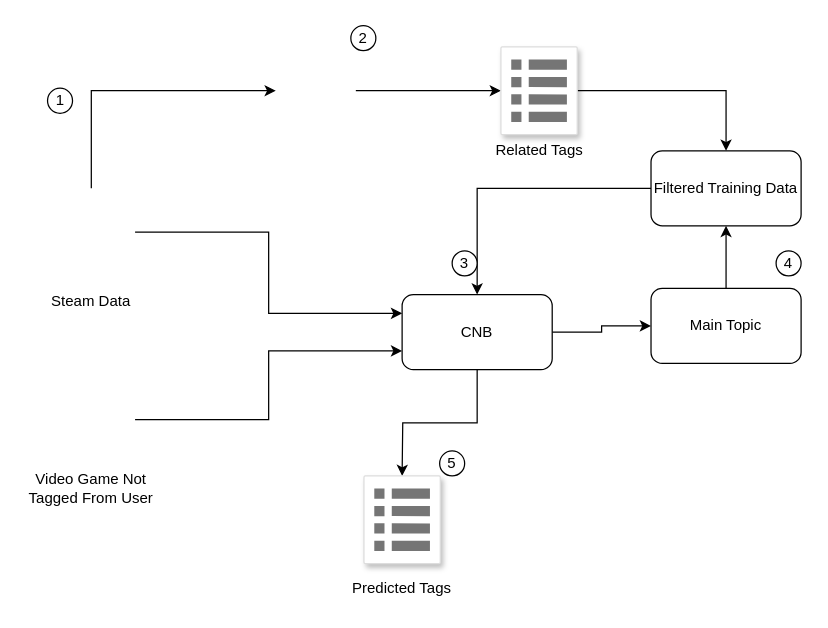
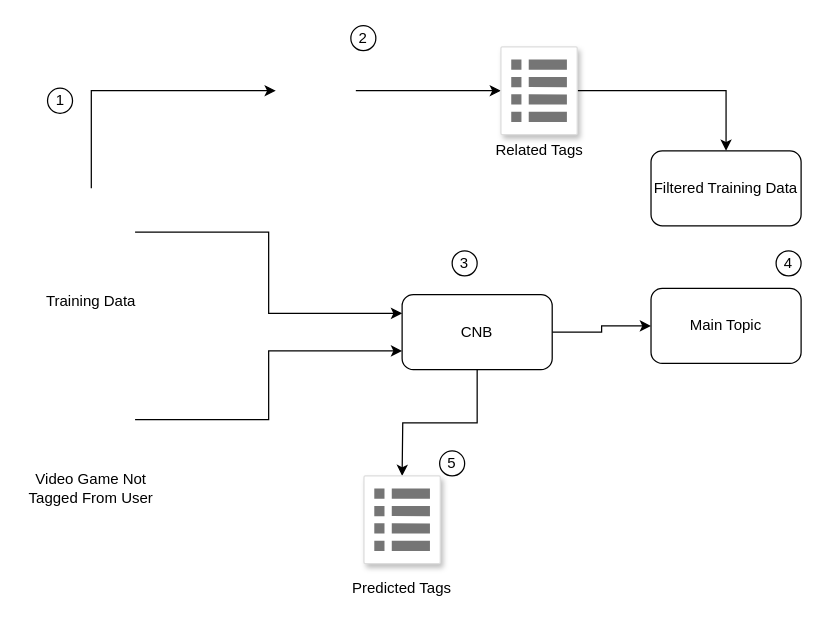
(515, 188) -> none
(726, 261) -> none
(91, 302) -> (91, 302)
